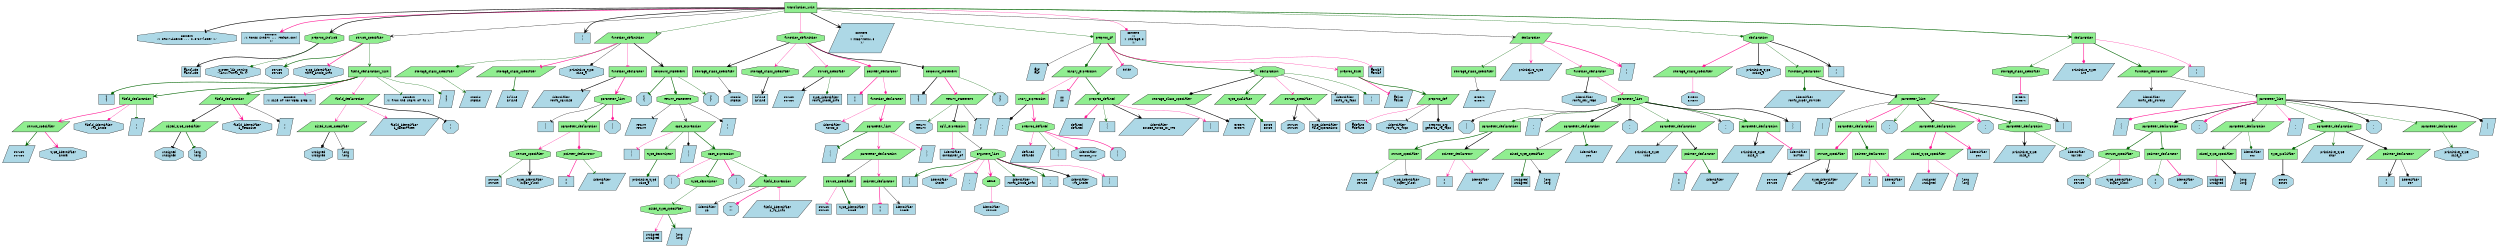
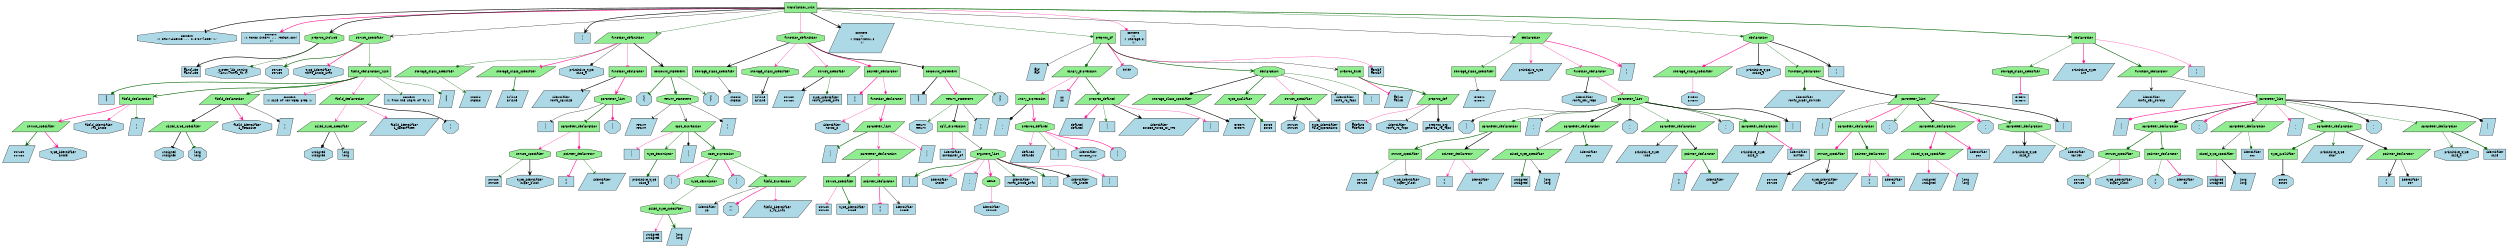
(1219, 63) -> (1219, 63)
none -> (2495, 154)
(779, 194) -> (775, 193)
